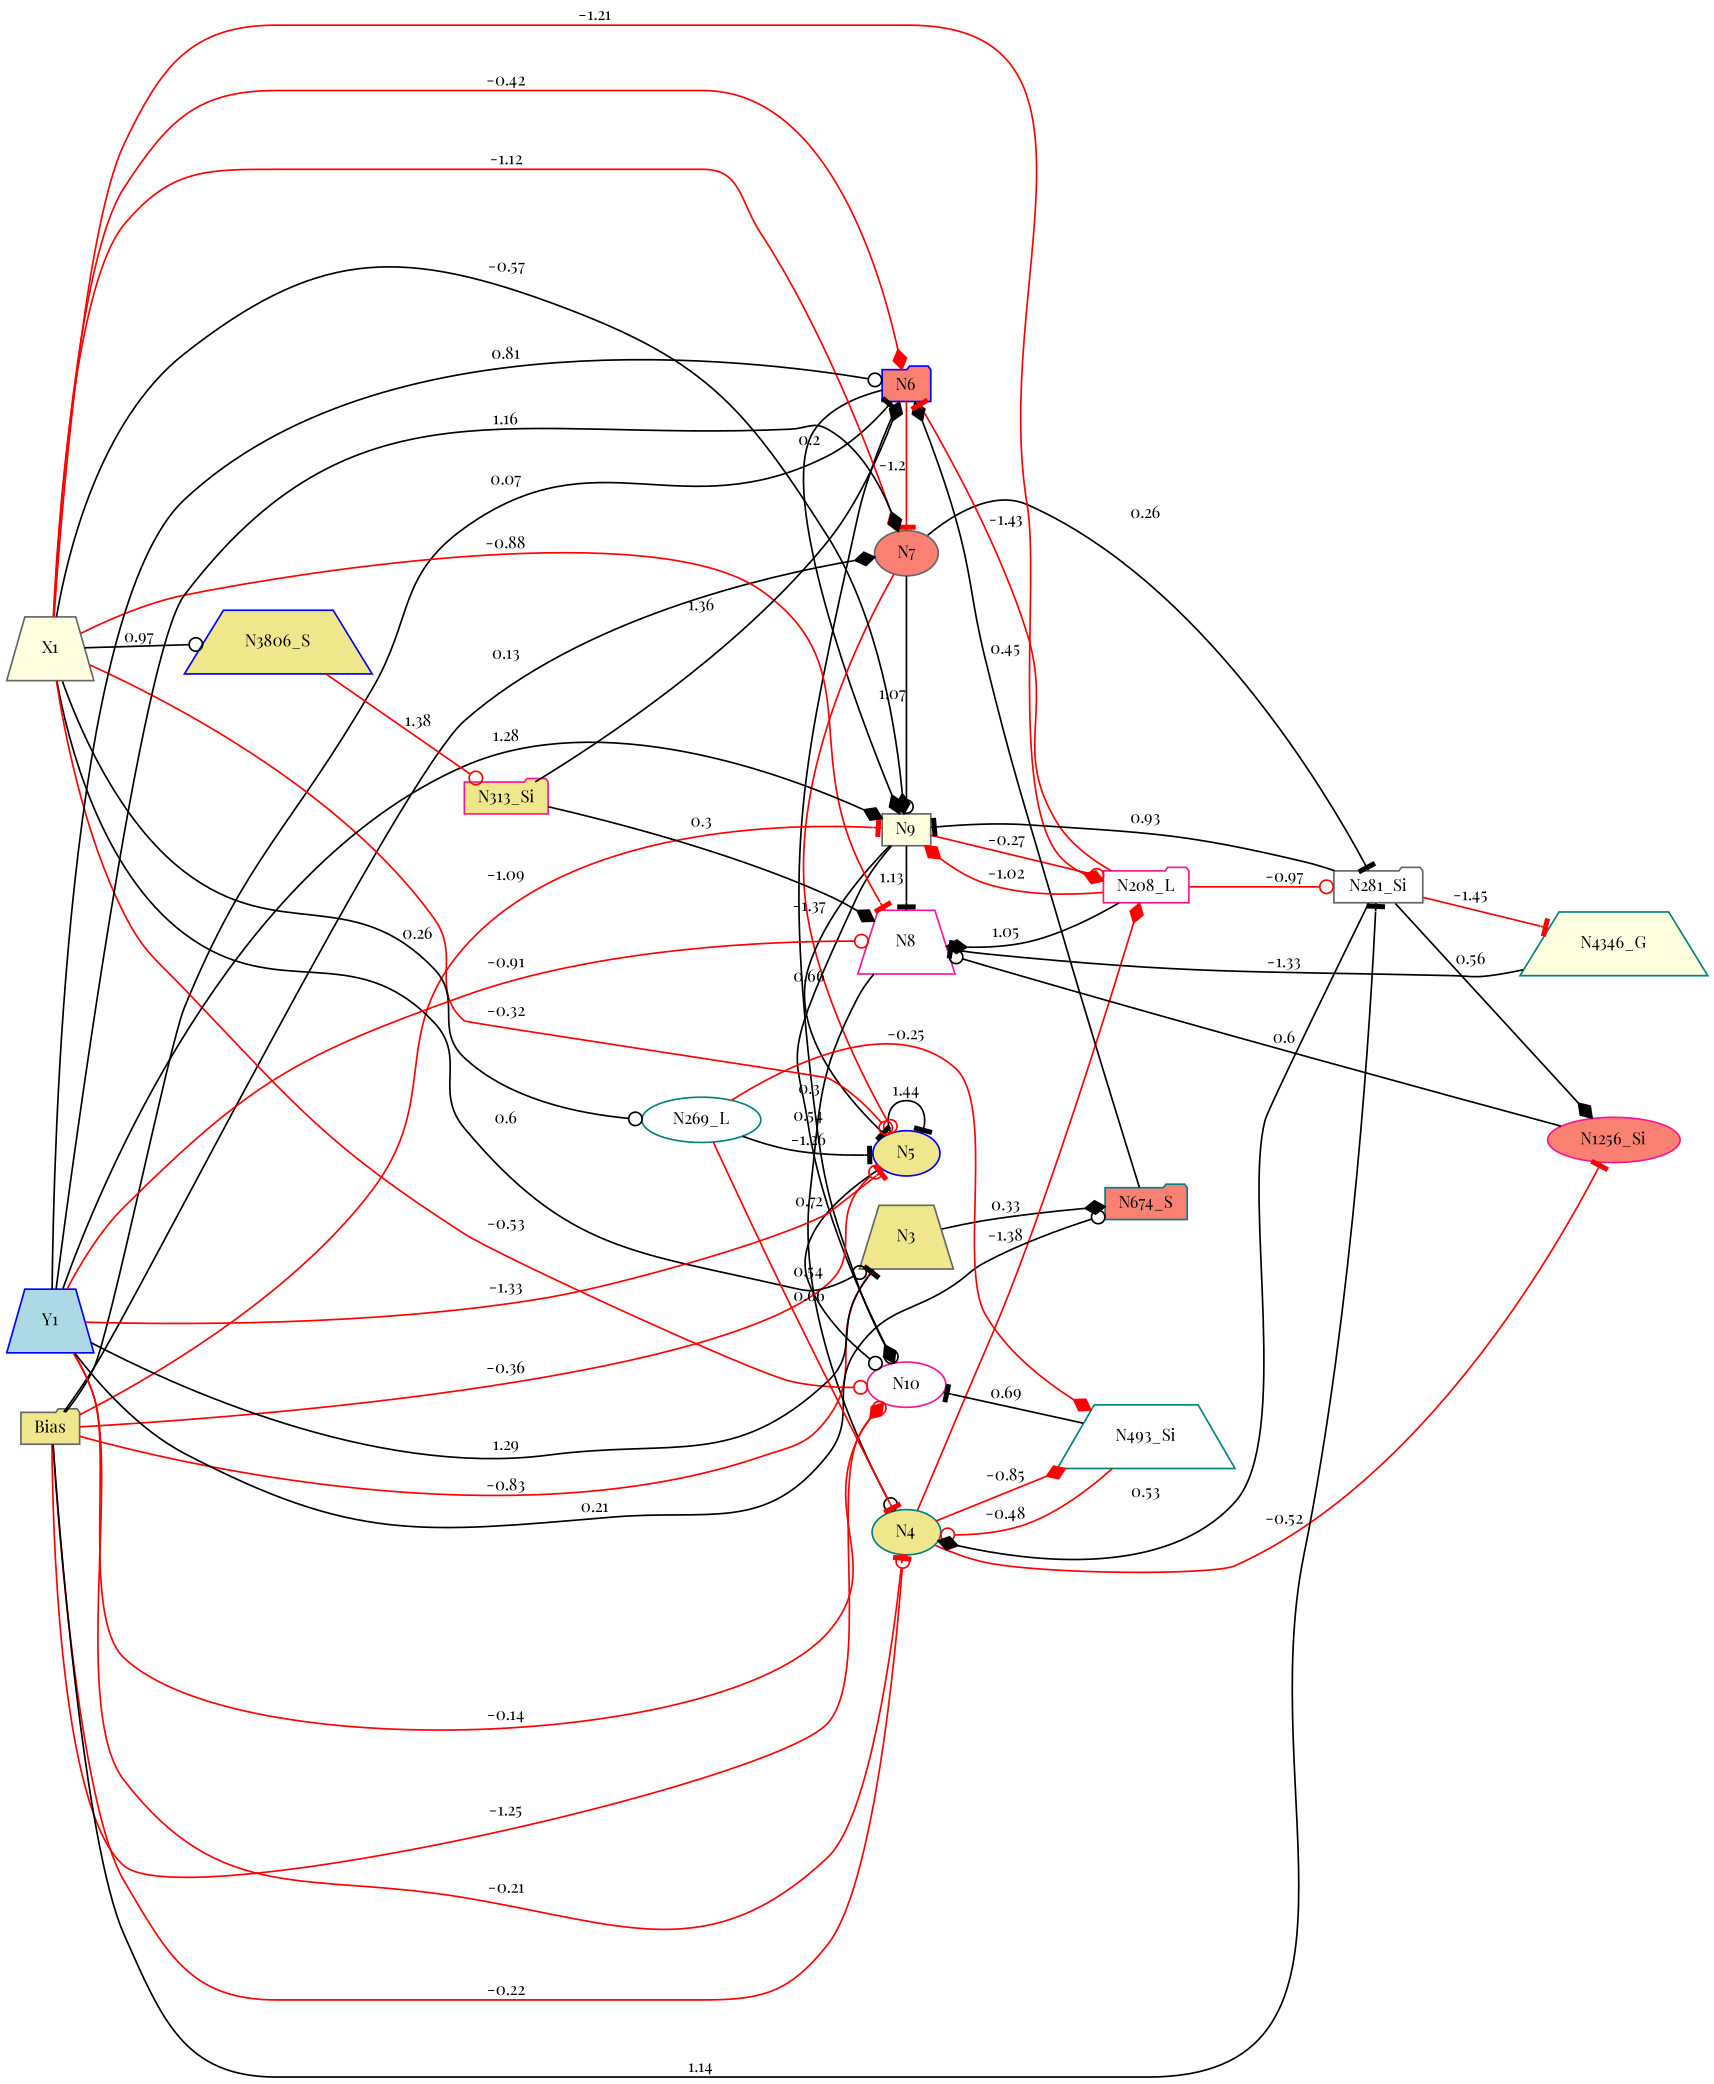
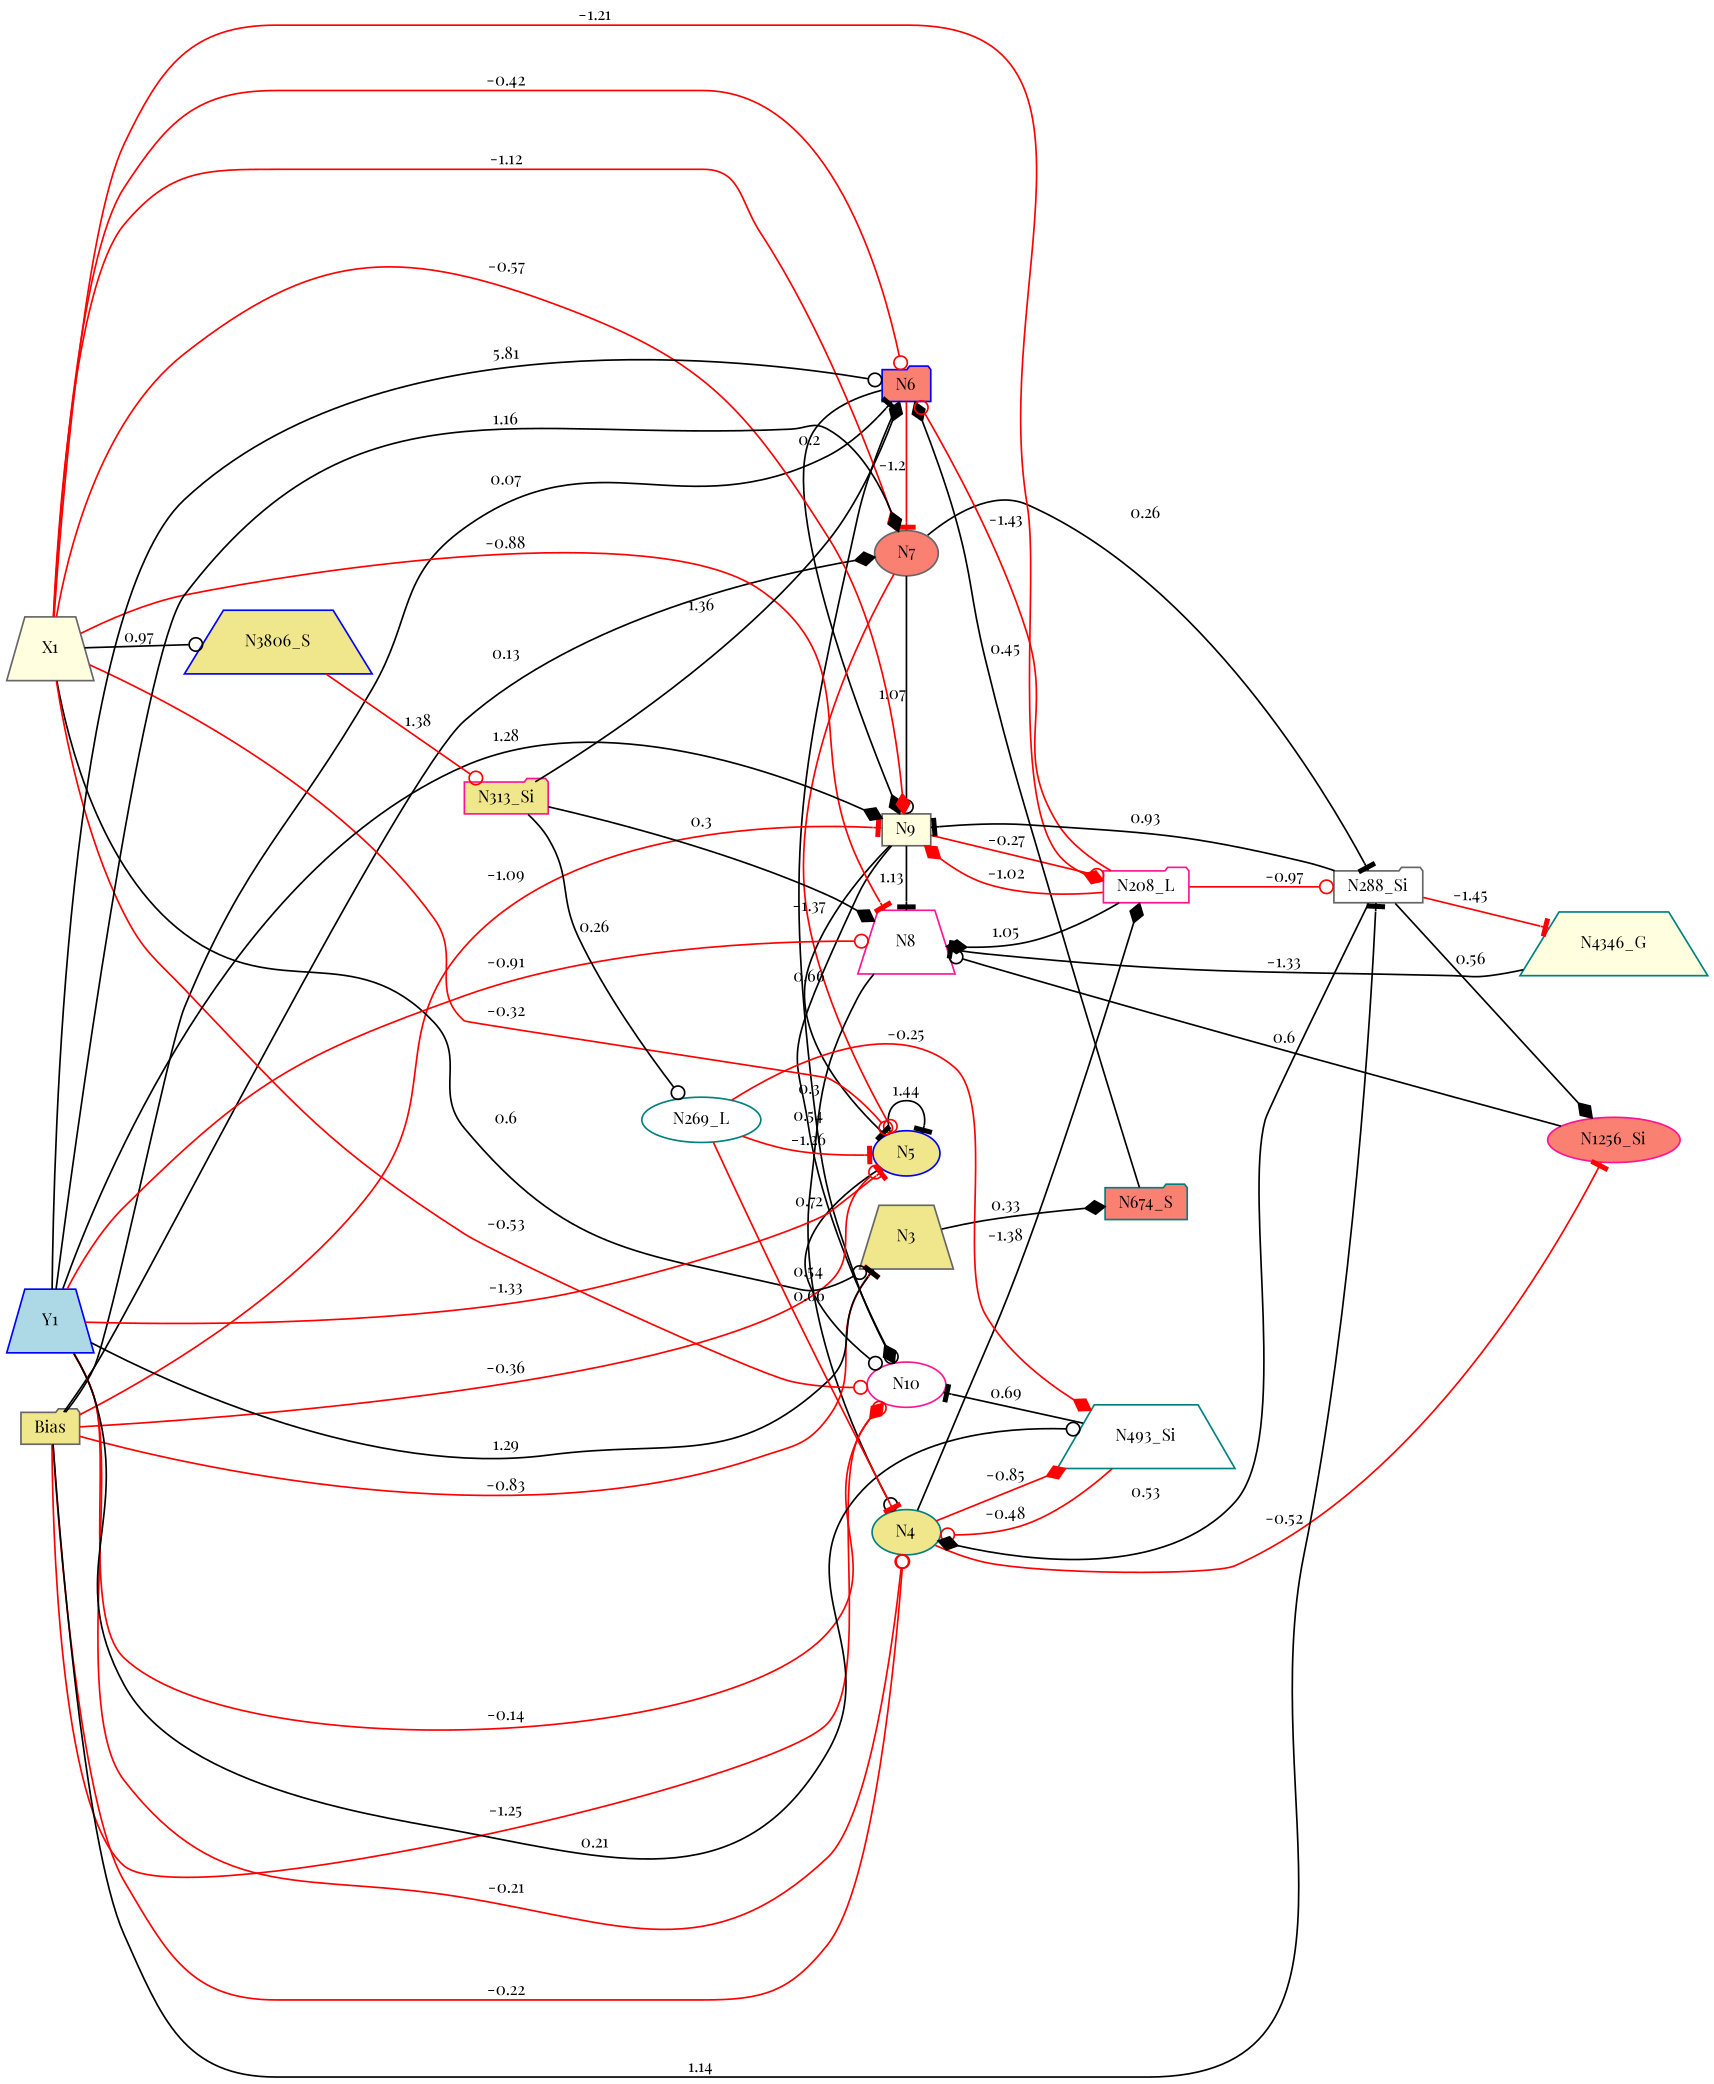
(353, 91) -> (353, 91)
(527, 295) -> (527, 295)
(506, 355) -> (506, 355)
(1019, 609) -> (1019, 609)
(1378, 887) -> (1378, 887)
(316, 915) -> (584, 949)
(803, 1152) -> (803, 1152)
(1047, 1191) -> (1031, 1235)
(626, 1516) -> (551, 1849)
(403, 1890) -> (403, 1890)
